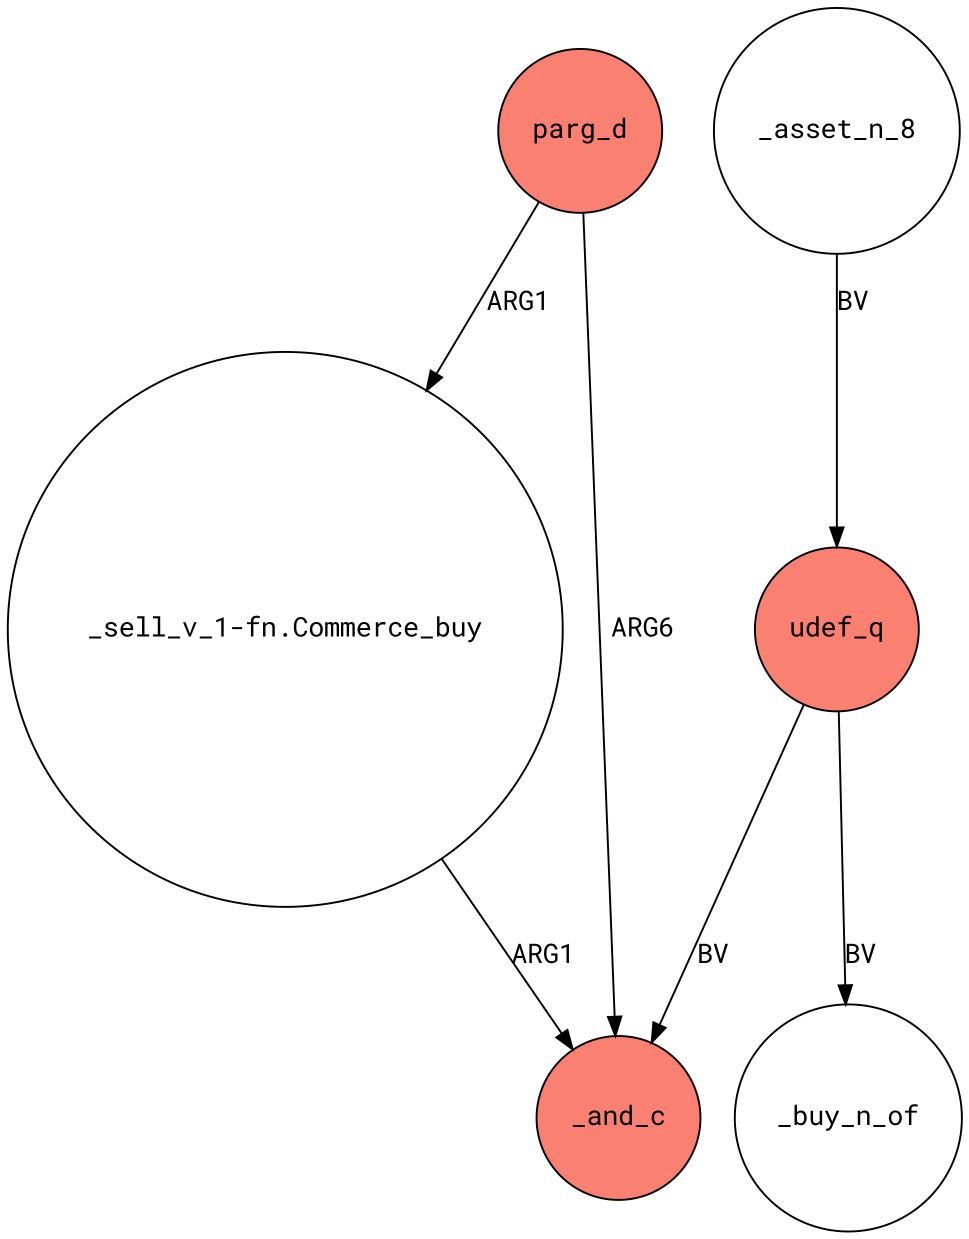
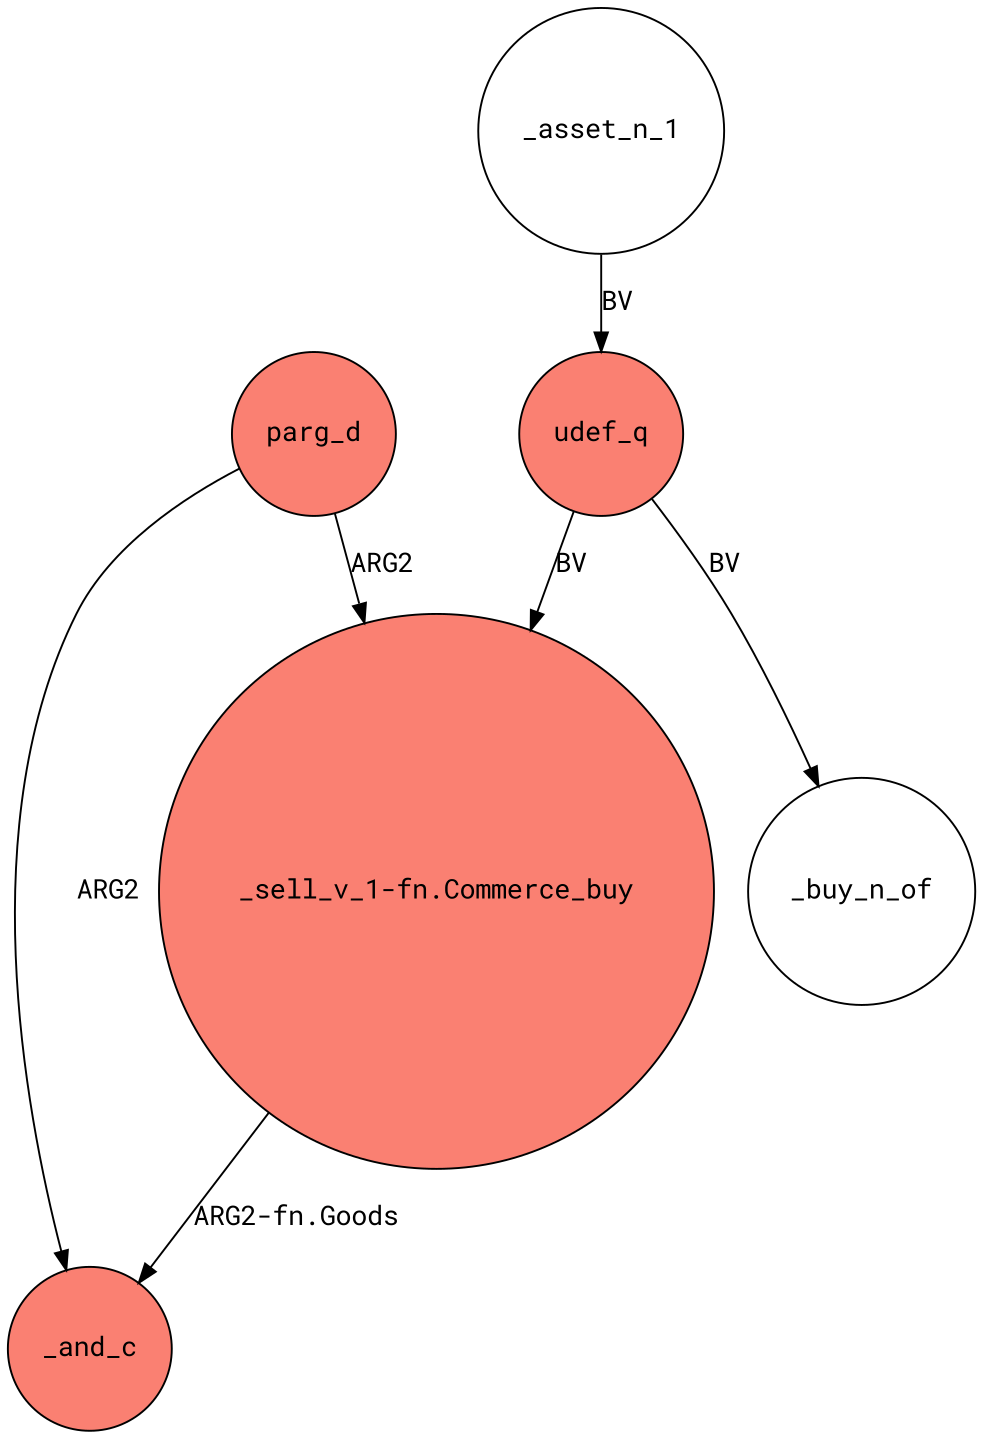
(837, 131) -> (601, 131)
(519, 303) -> (383, 565)
(285, 629) -> (436, 891)
(643, 629) -> (109, 891)
(732, 865) -> (555, 562)
(544, 956) -> (297, 1218)
